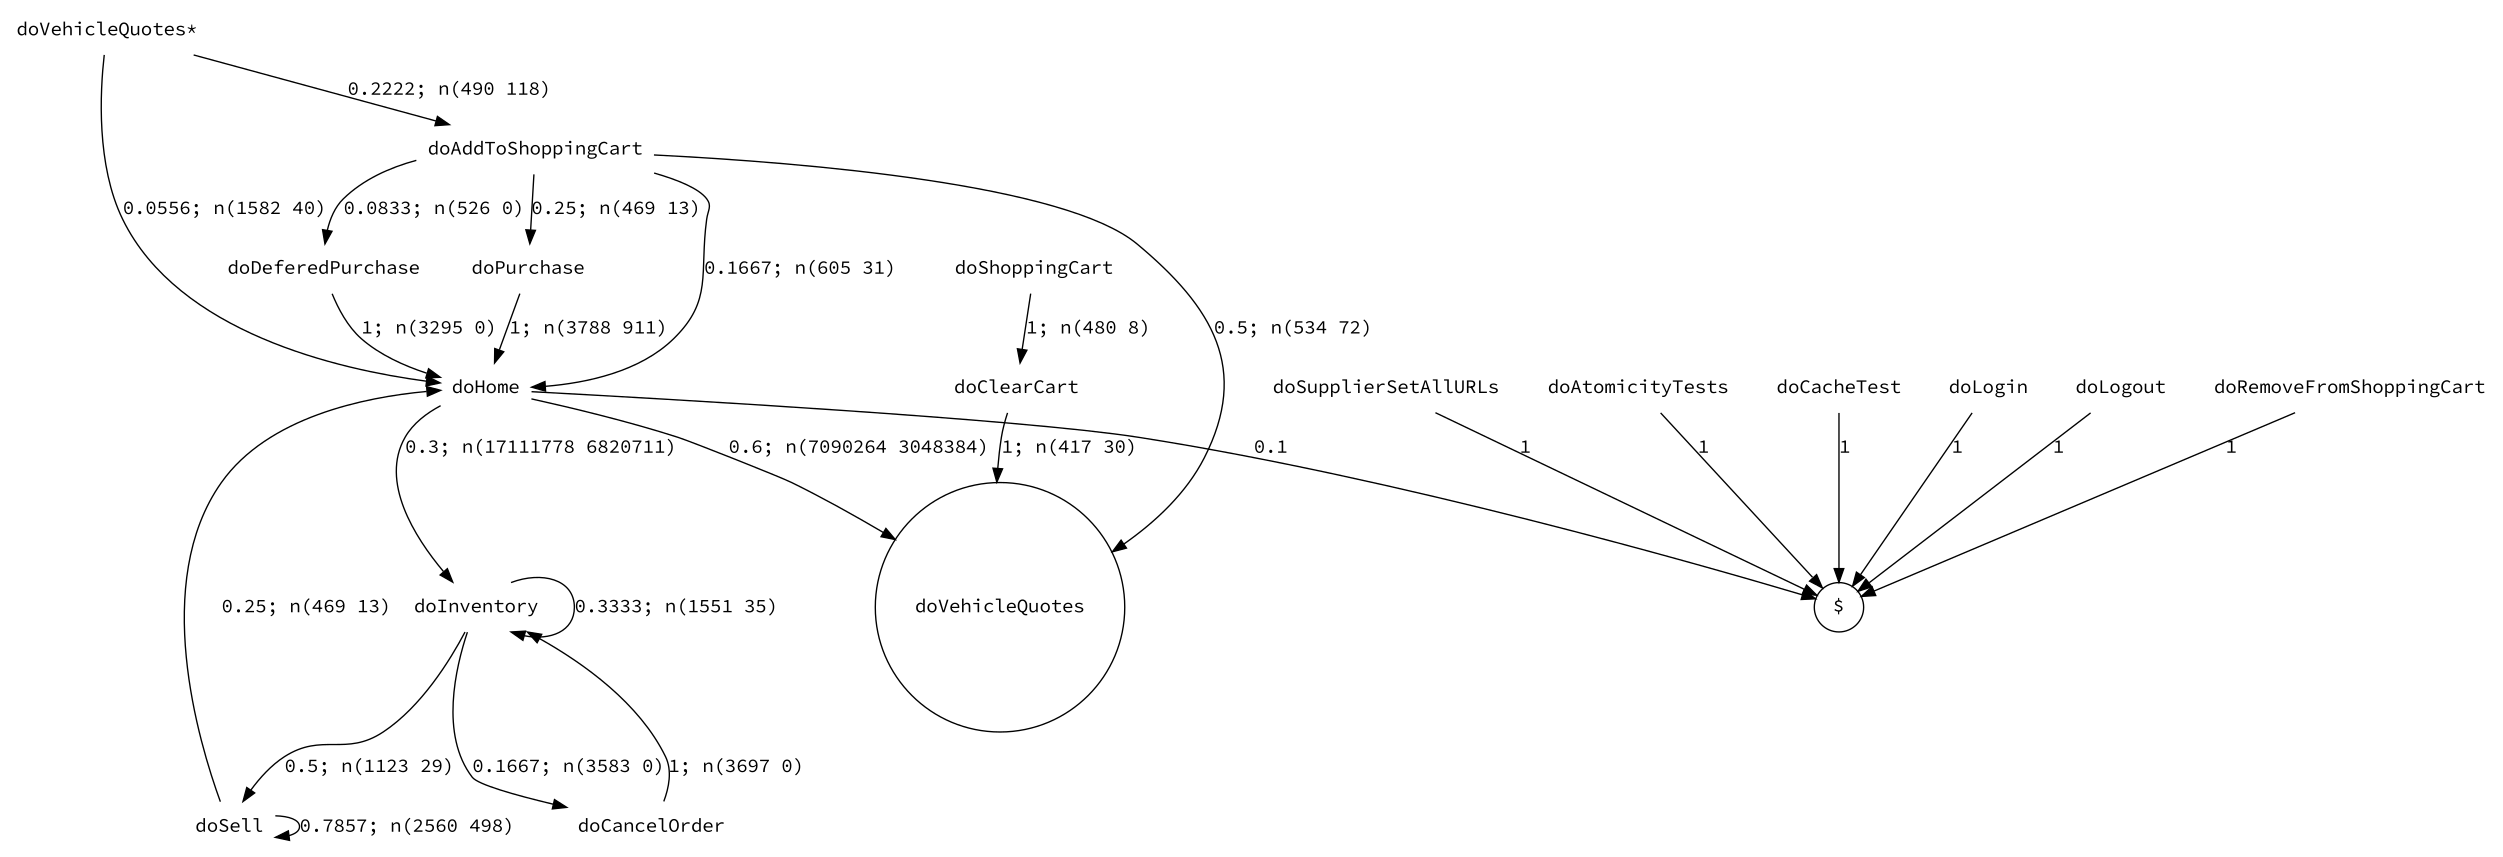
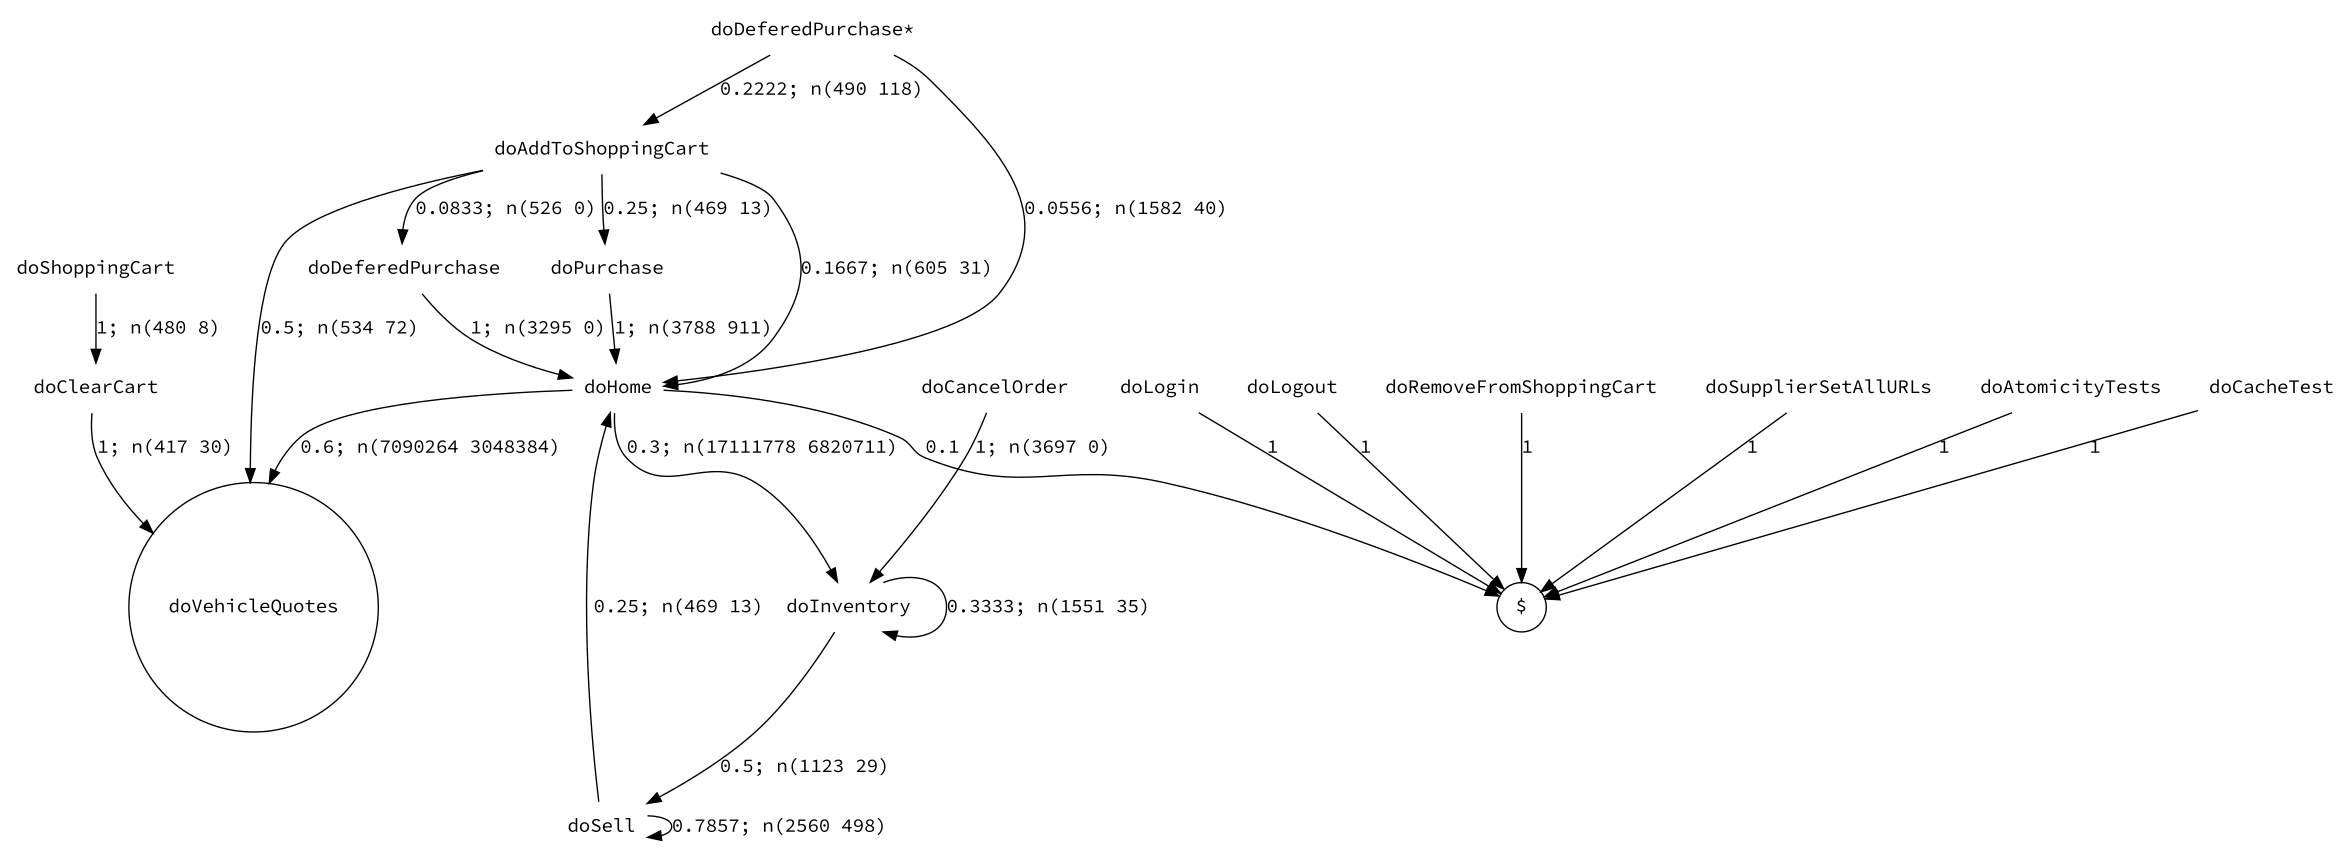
(108, 30) -> (813, 30)
(458, 748) -> none
